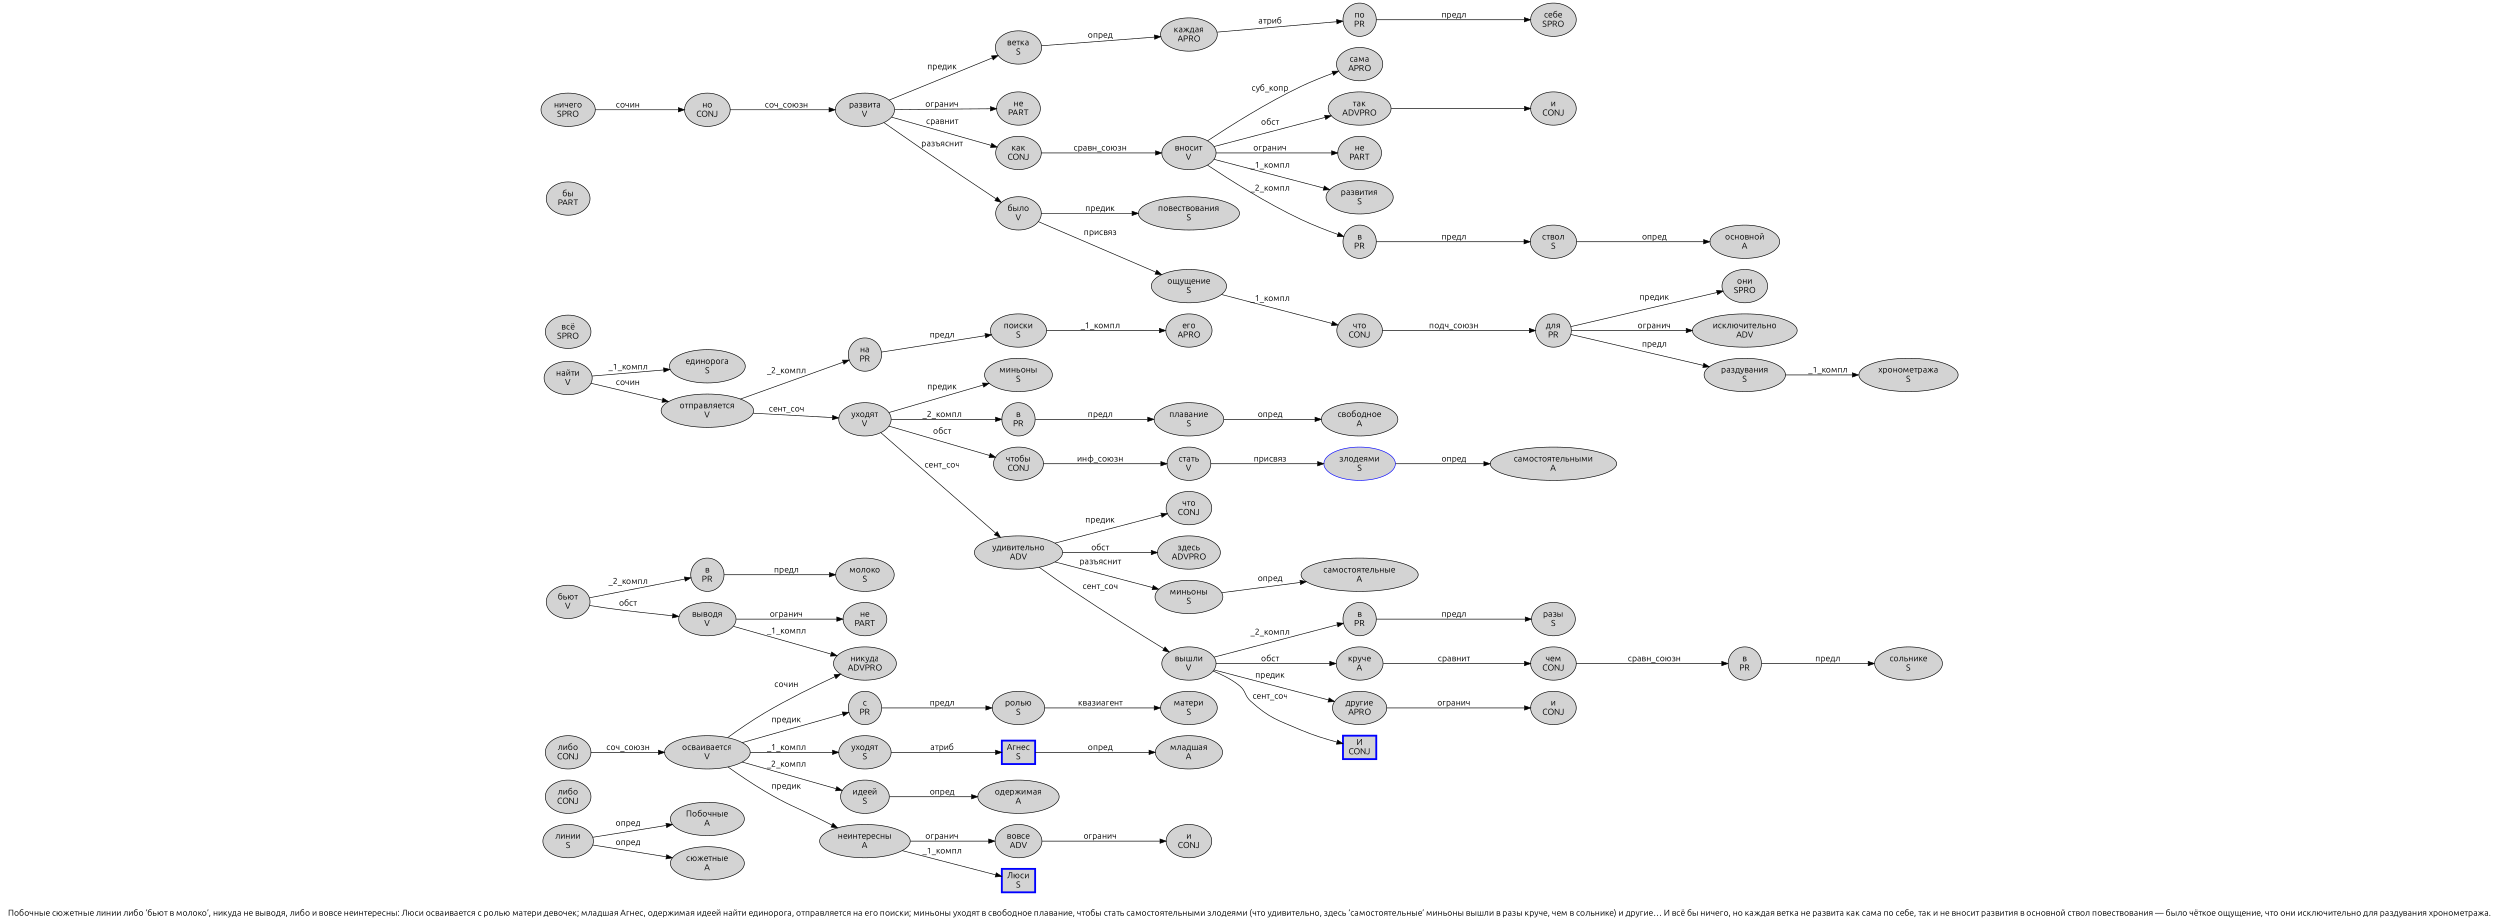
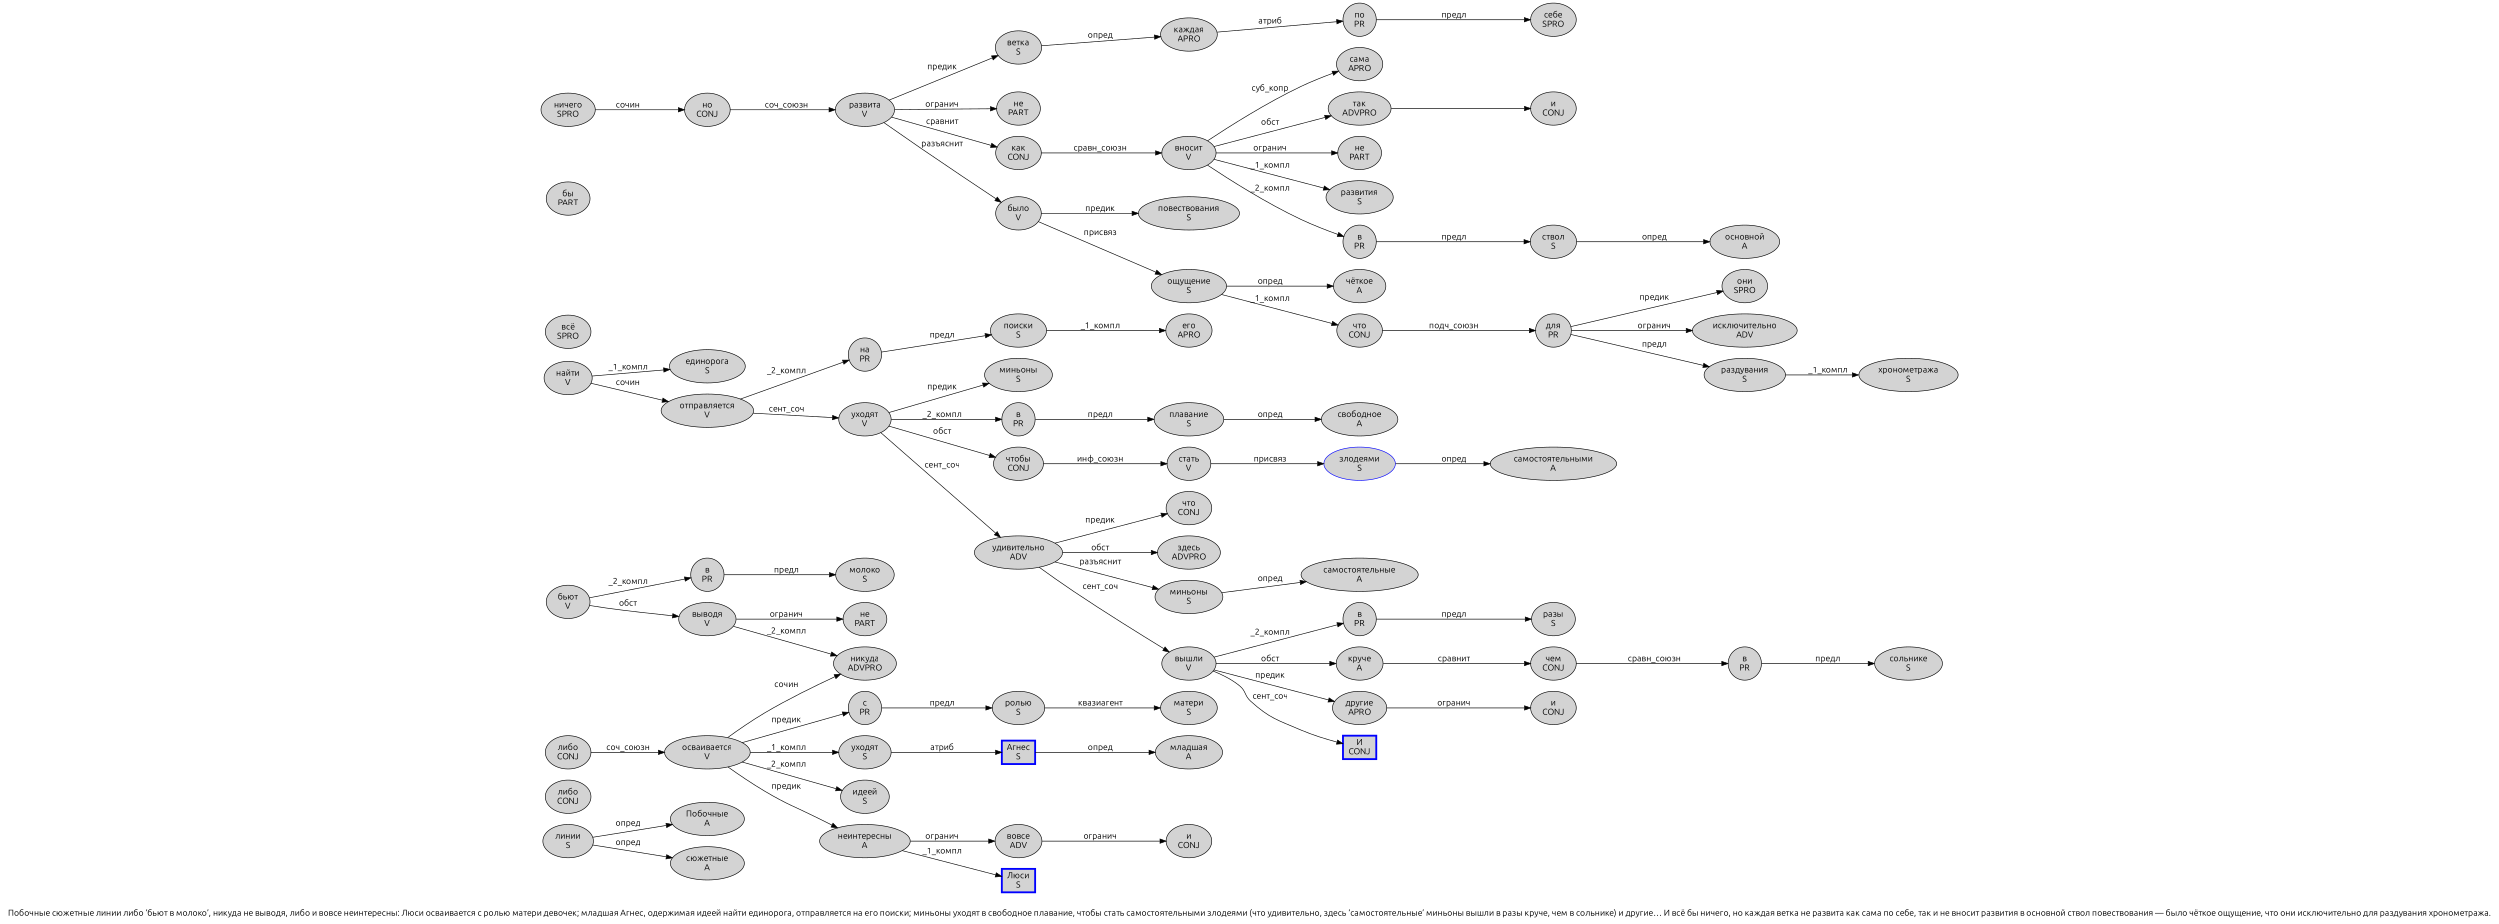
none -> (1360, 286)
(787, 631) -> (787, 631)
(1018, 797) -> none
